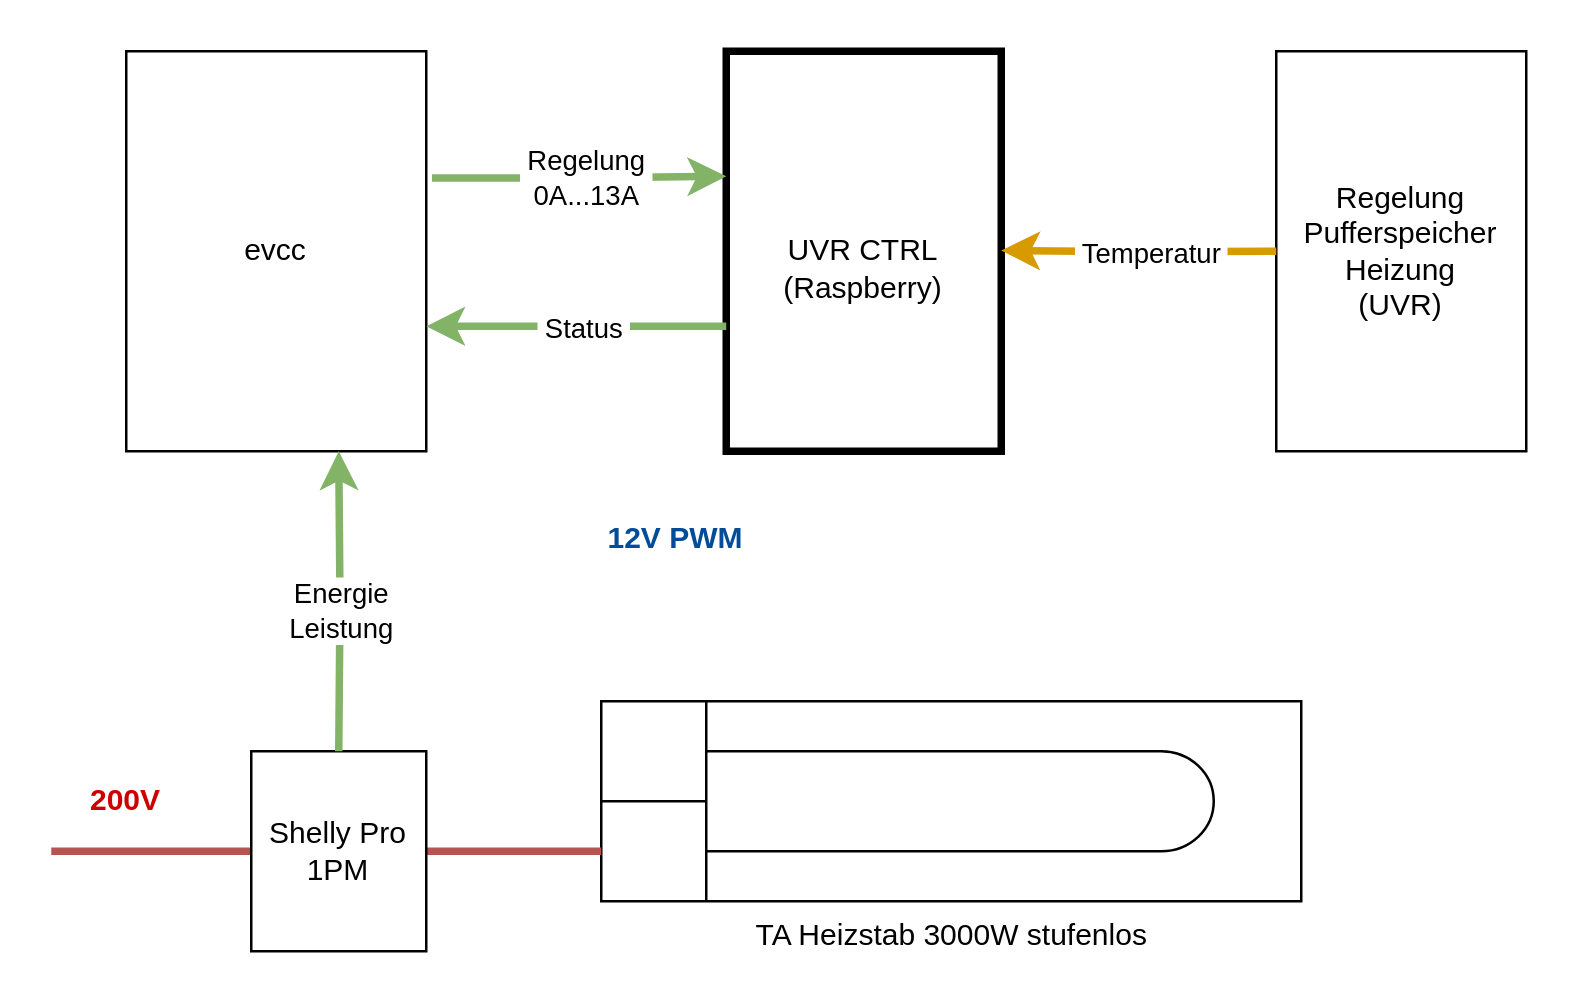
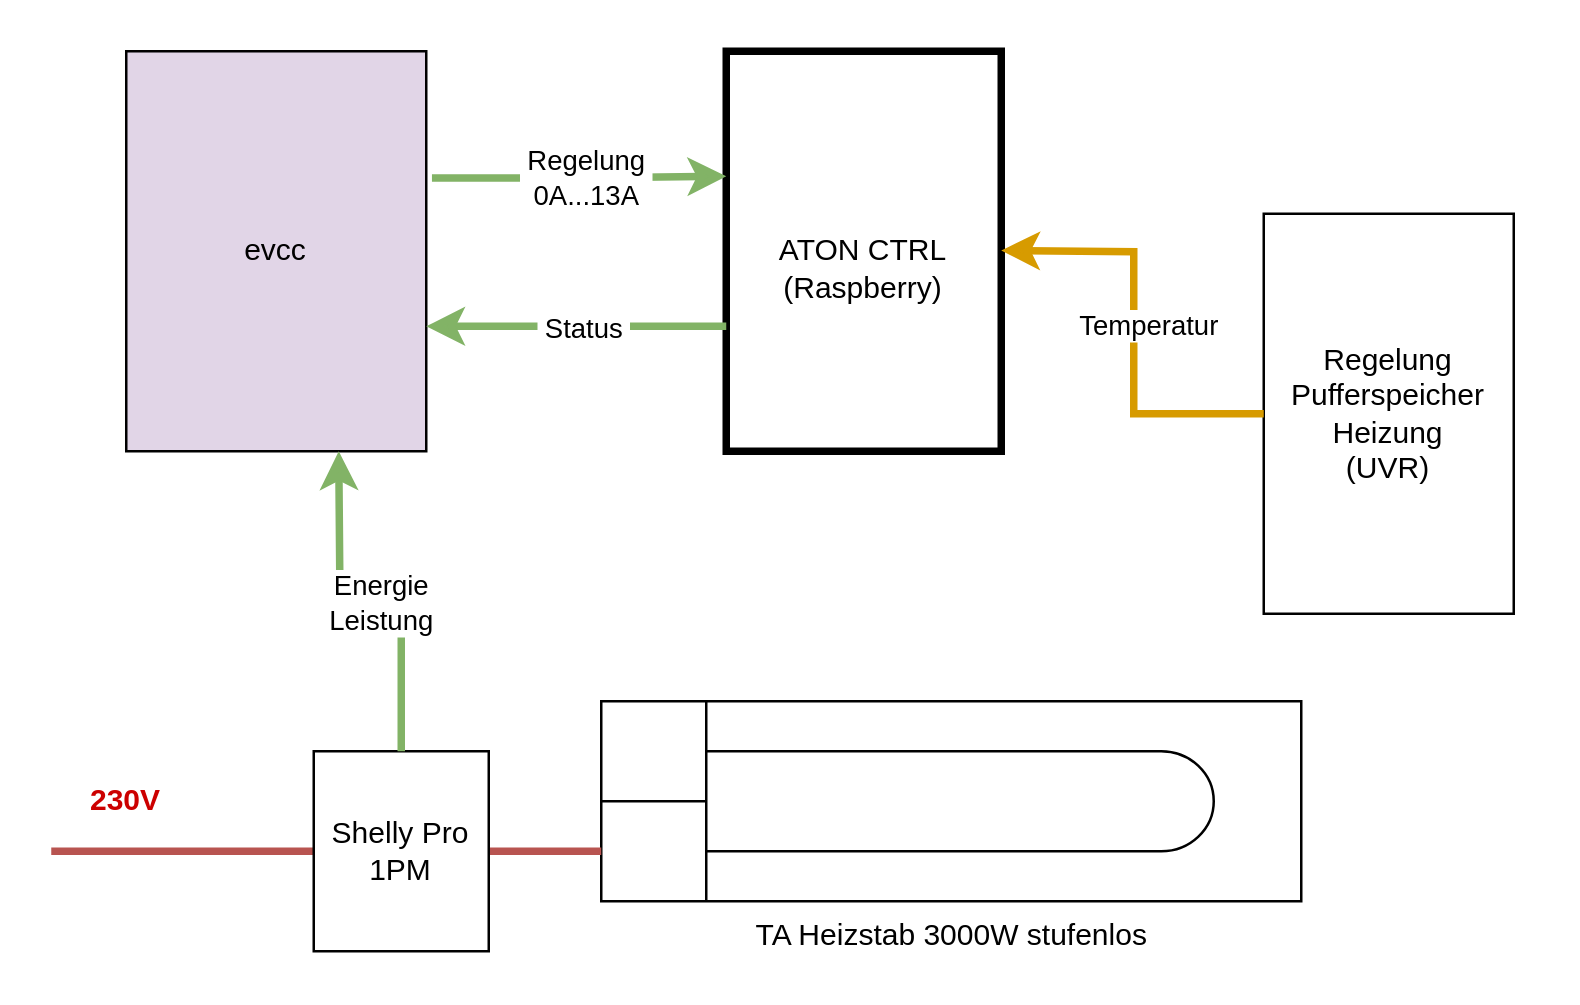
(276, 251) -> (276, 251)
(864, 251) -> (864, 251)
(1401, 251) -> (1389, 414)
(676, 539) -> none
(126, 801) -> (126, 801)
(339, 851) -> (401, 851)
